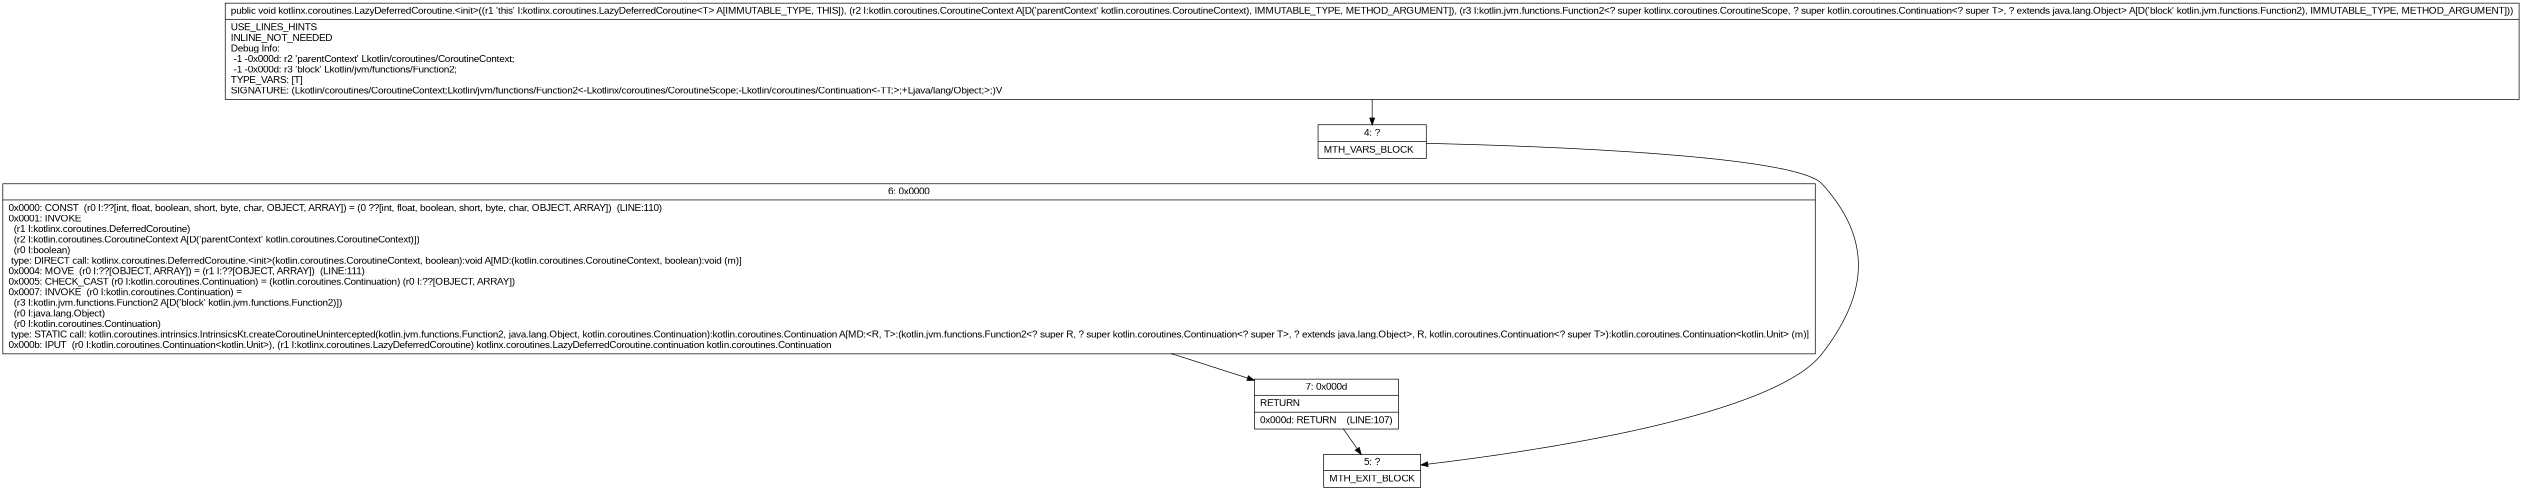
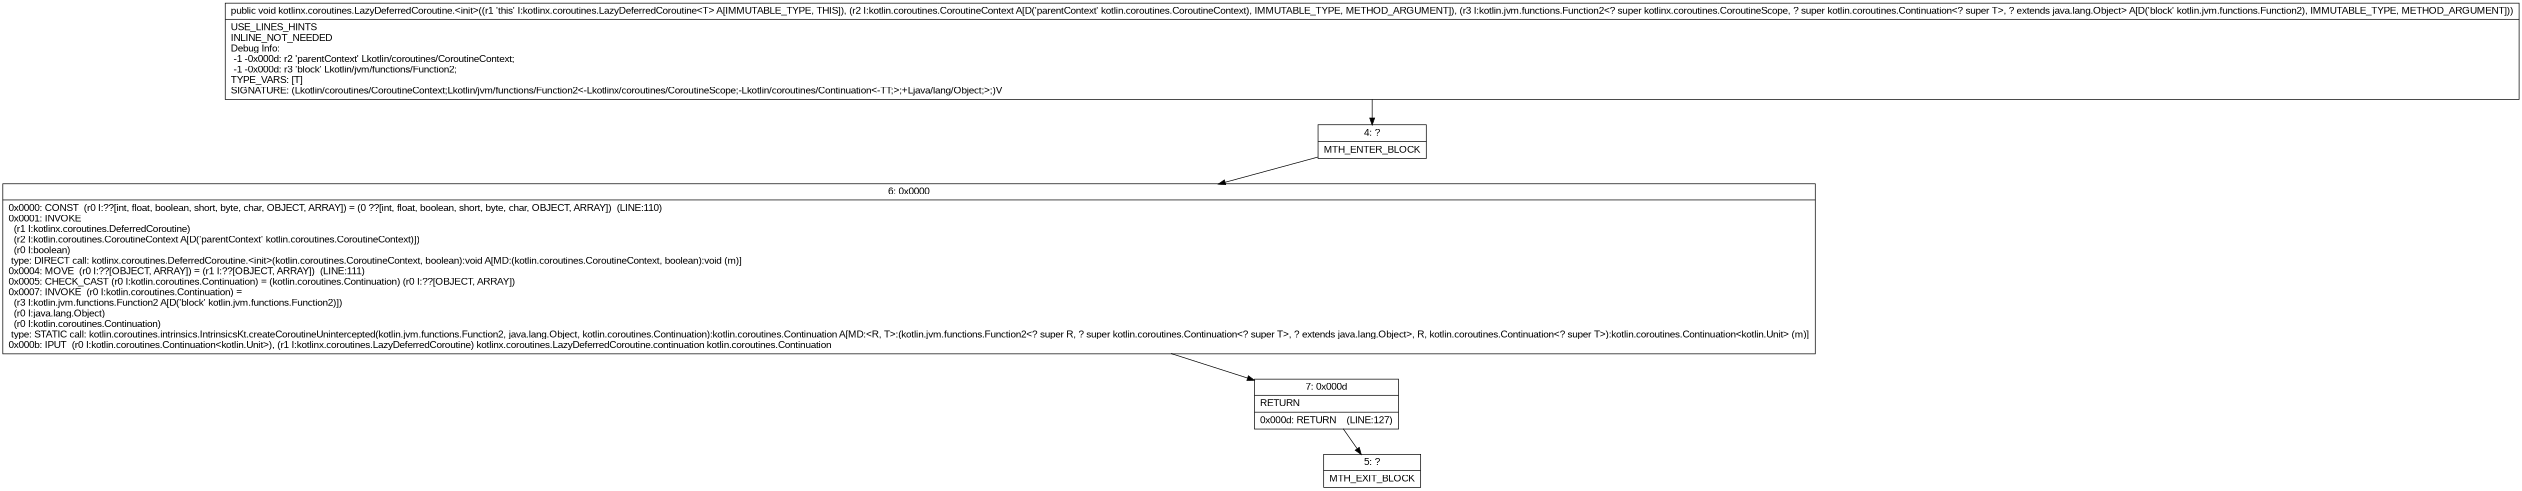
(1369, 150) -> (1372, 150)
(1857, 276) -> (1272, 170)
(1326, 420) -> (1326, 420)
